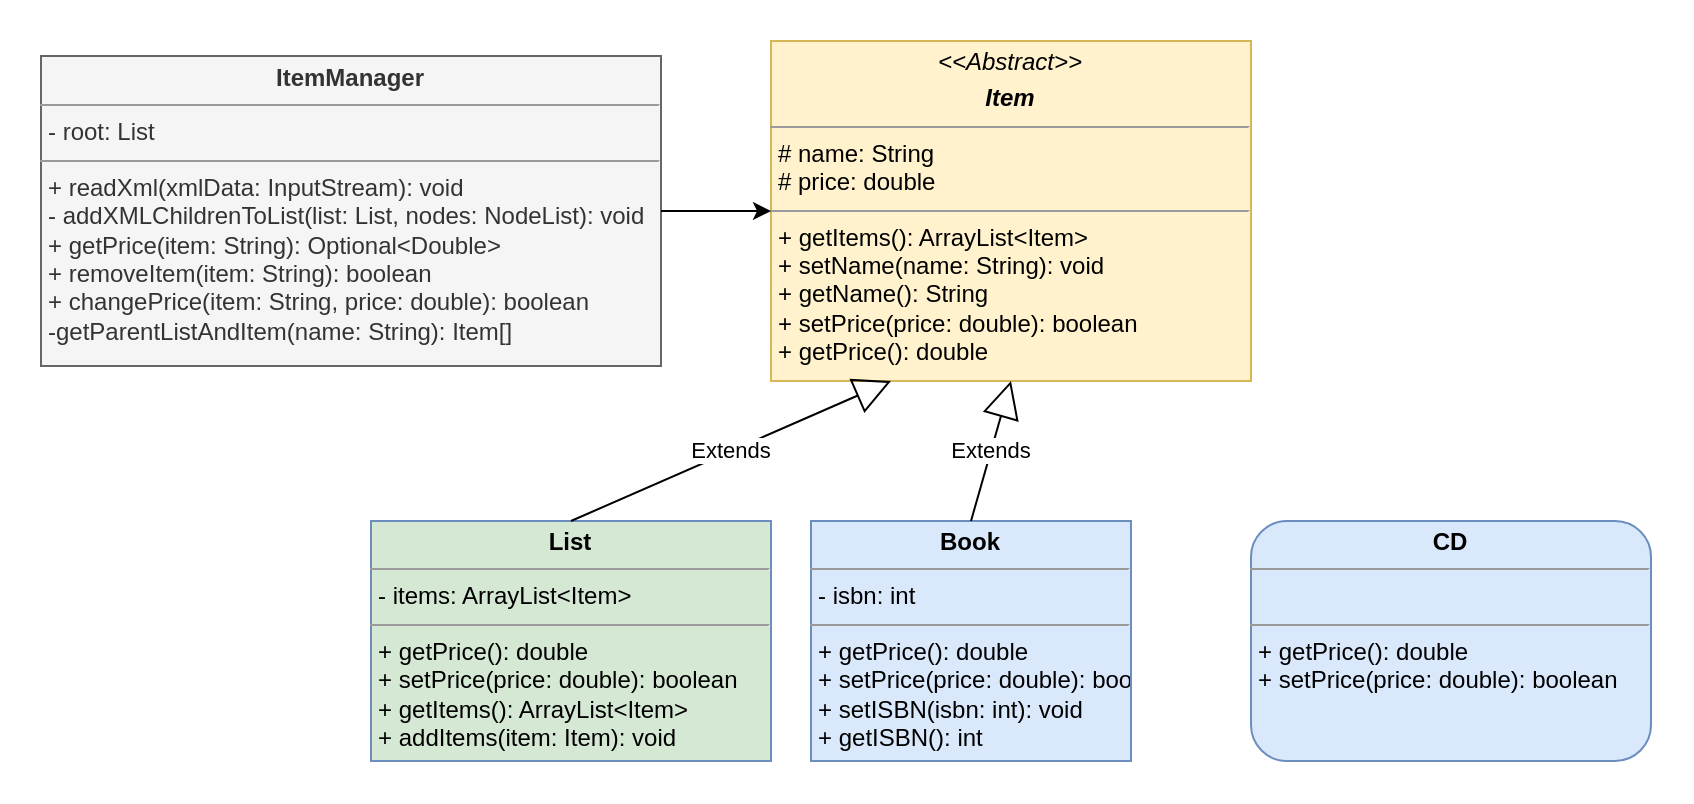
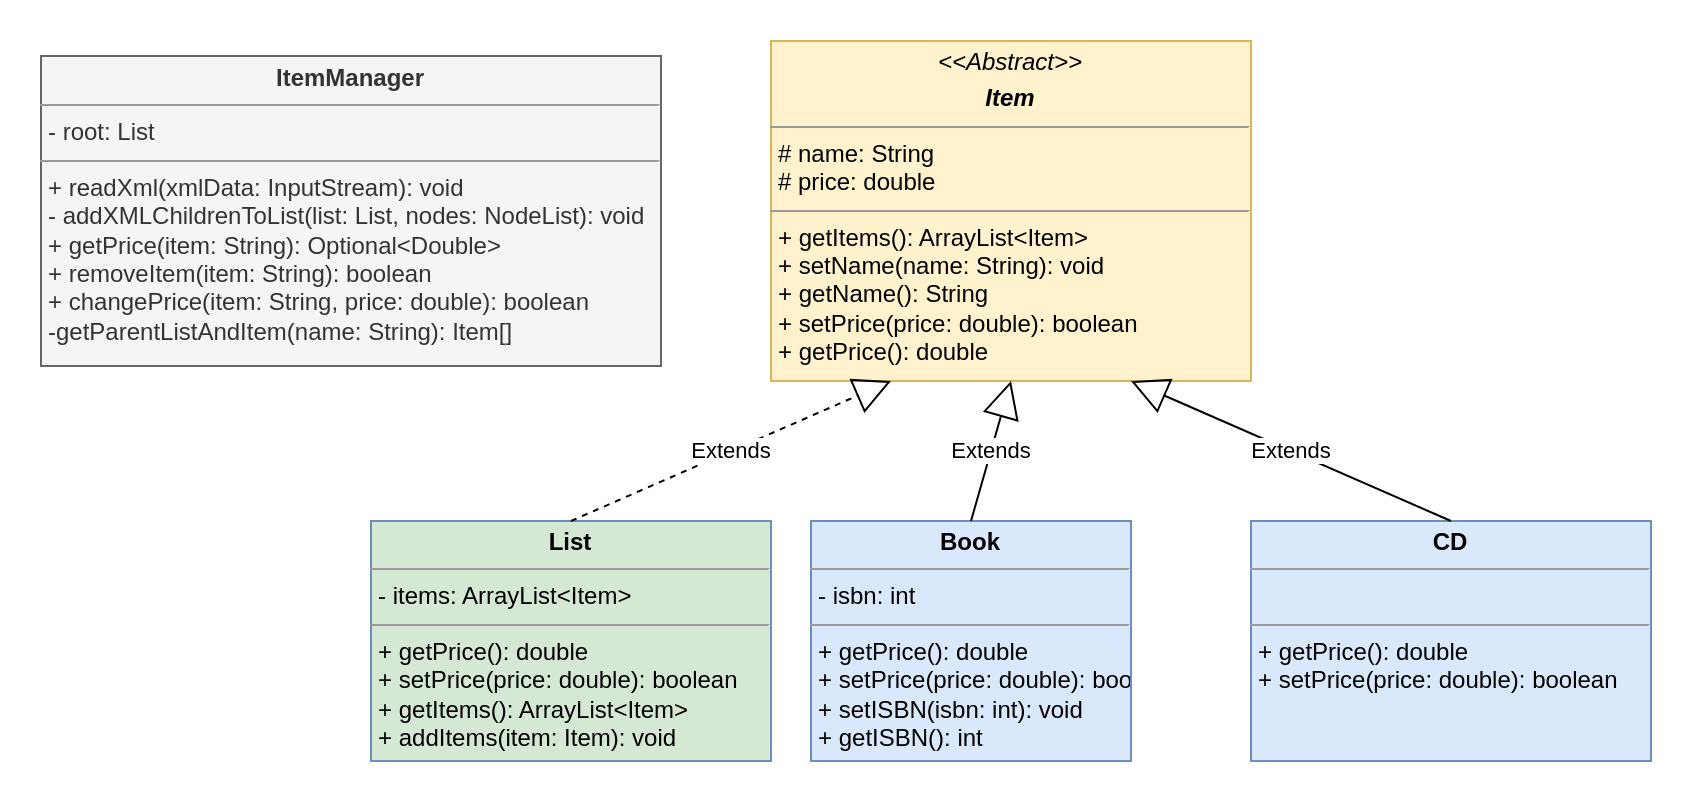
(709, 211) -> none
(638, 492) -> (638, 492)
none -> (1384, 492)
(1451, 641) -> (1451, 641)
